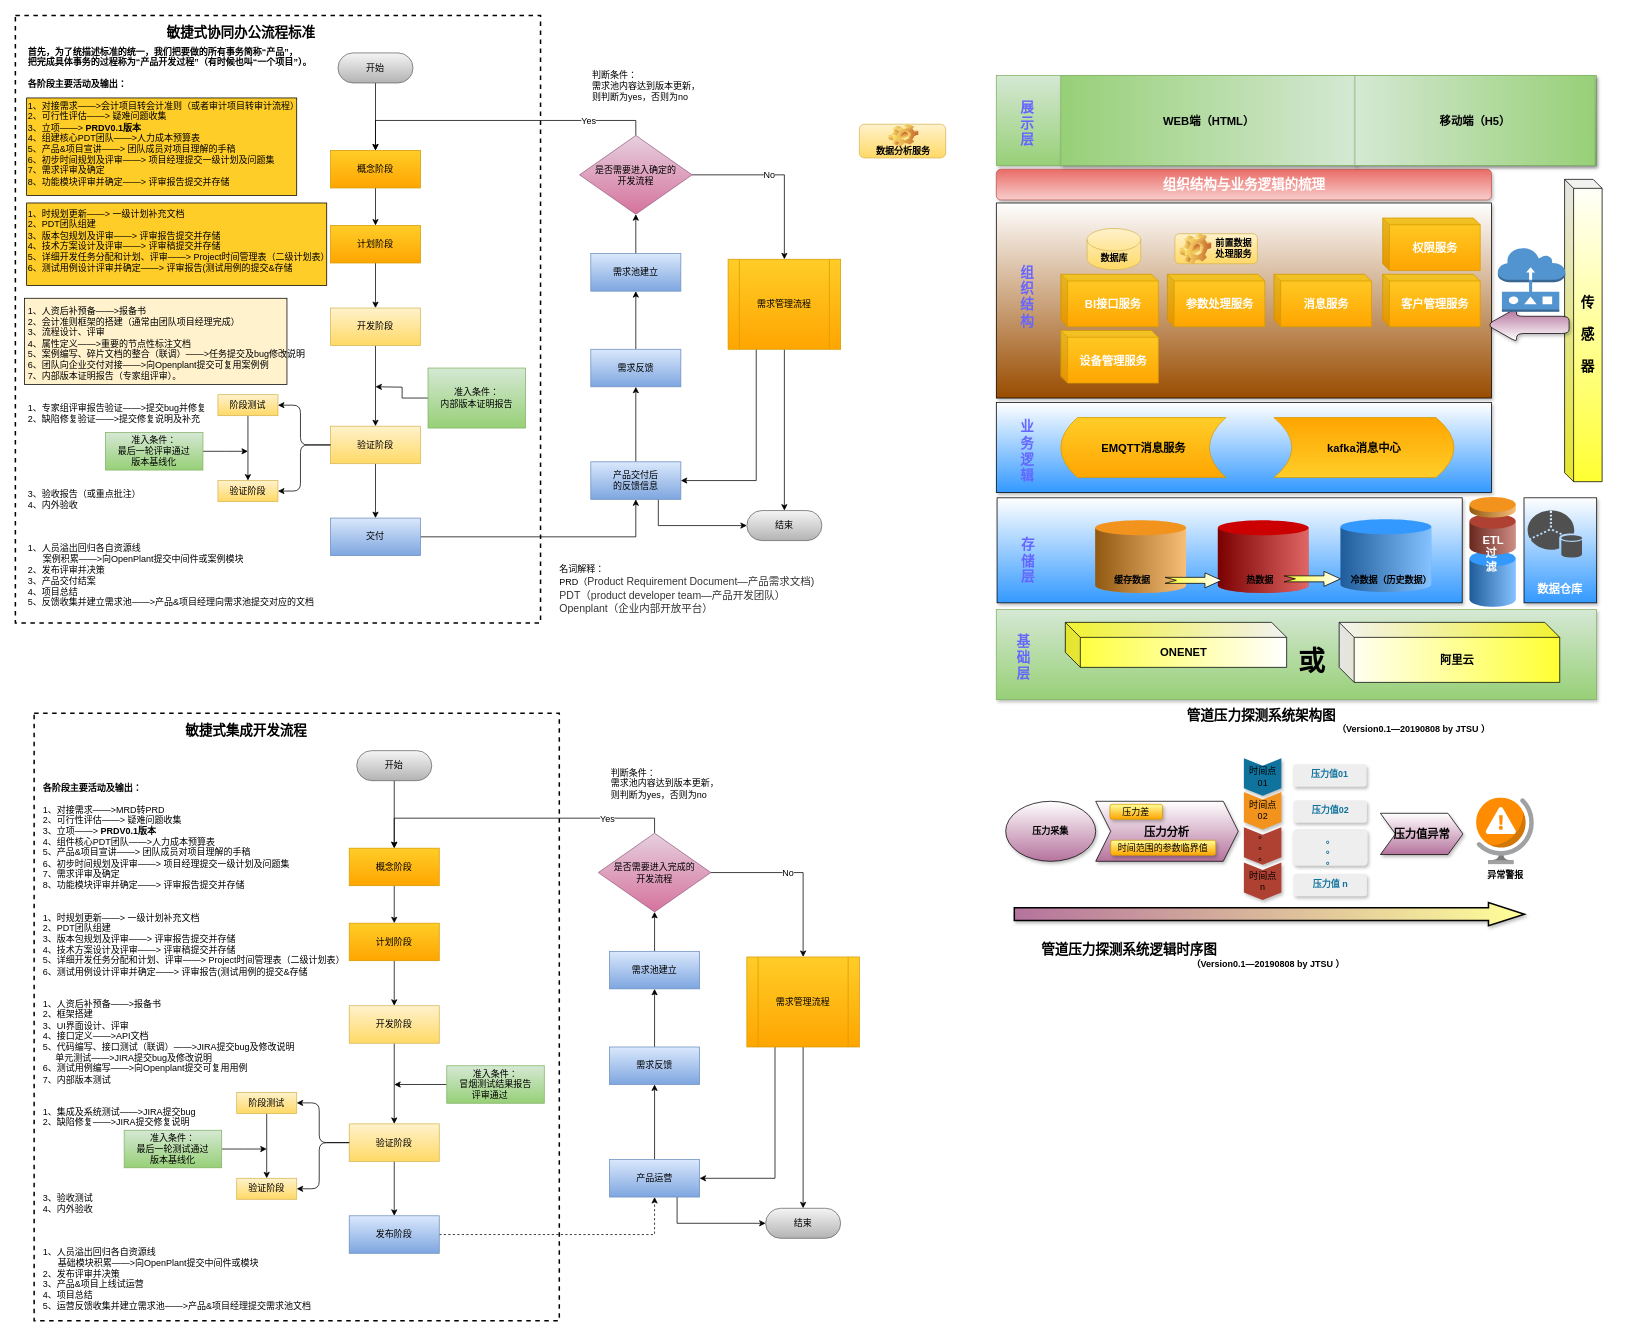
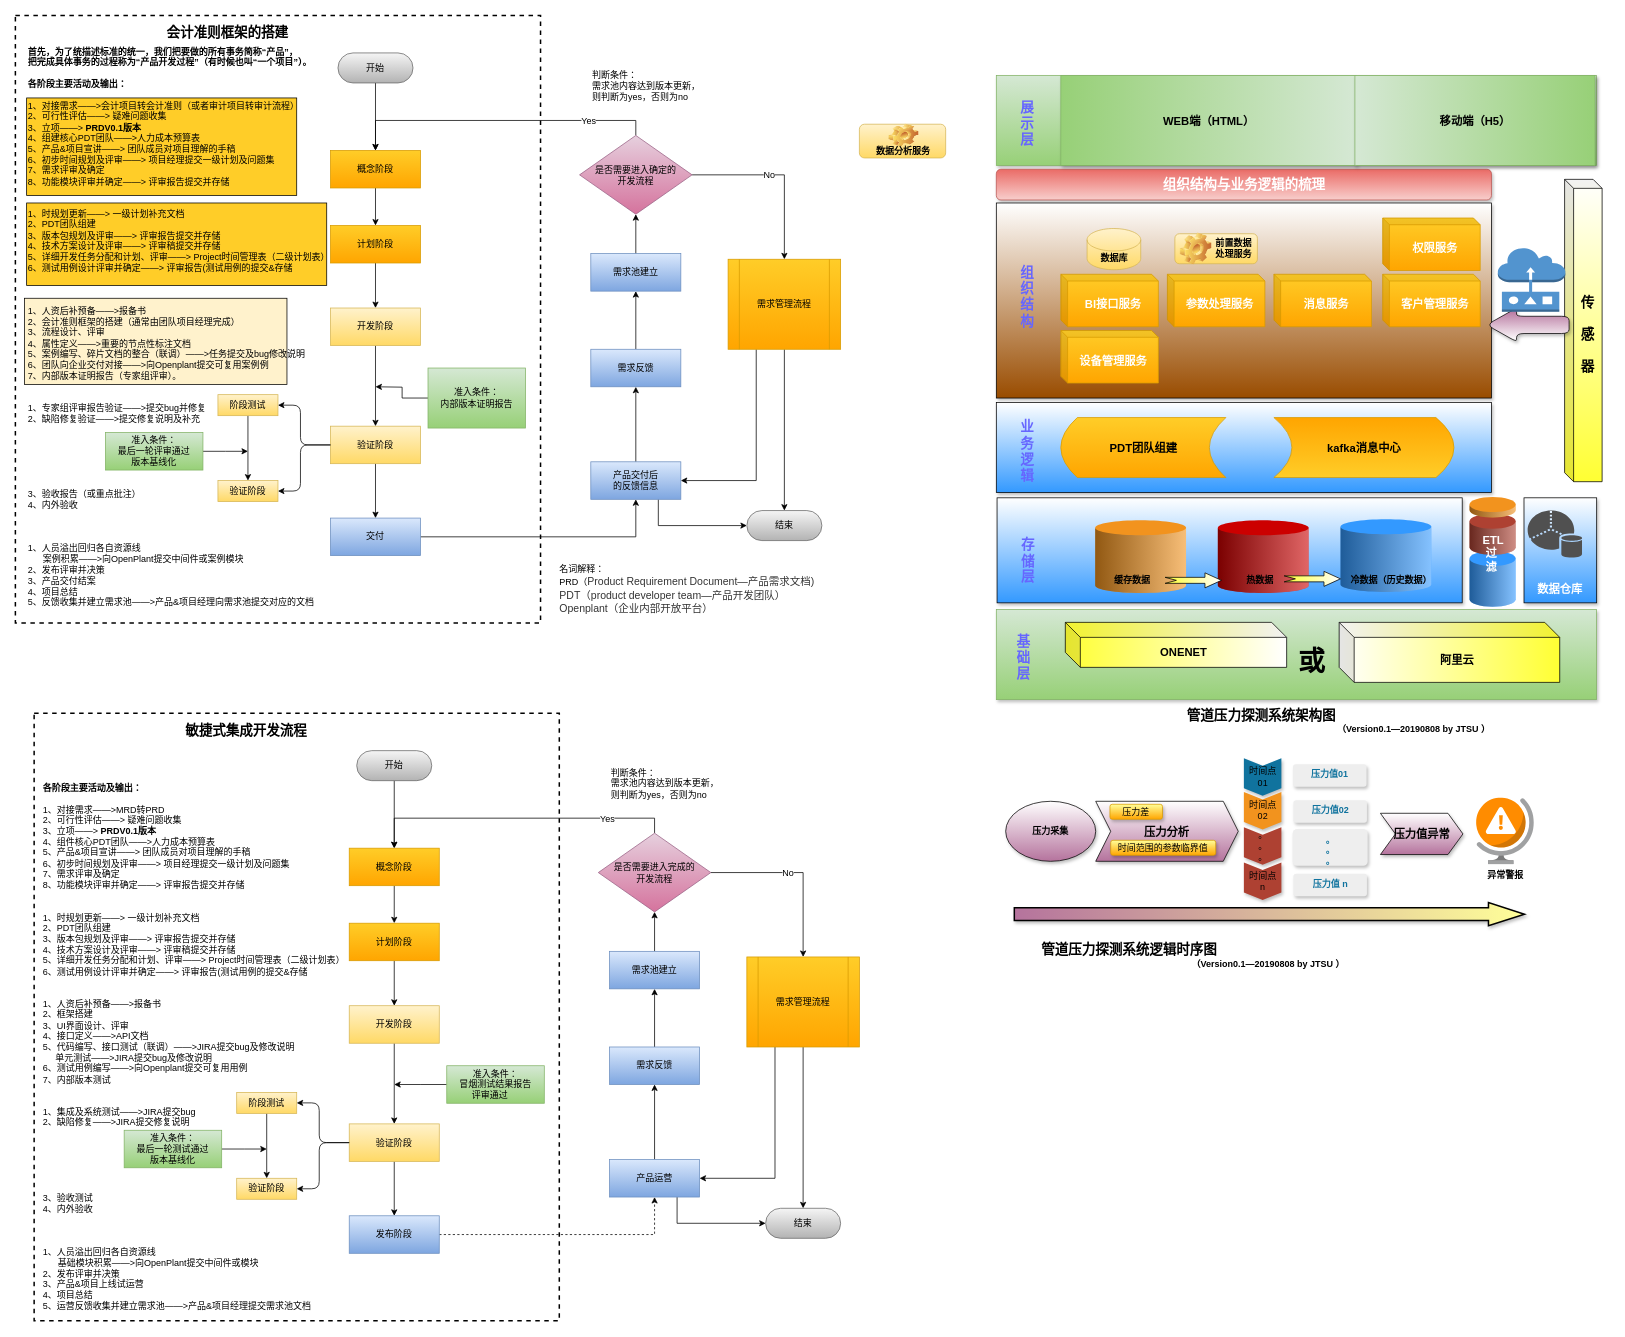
(216, 31) -> (207, 31)
(1143, 447) -> (1143, 447)
